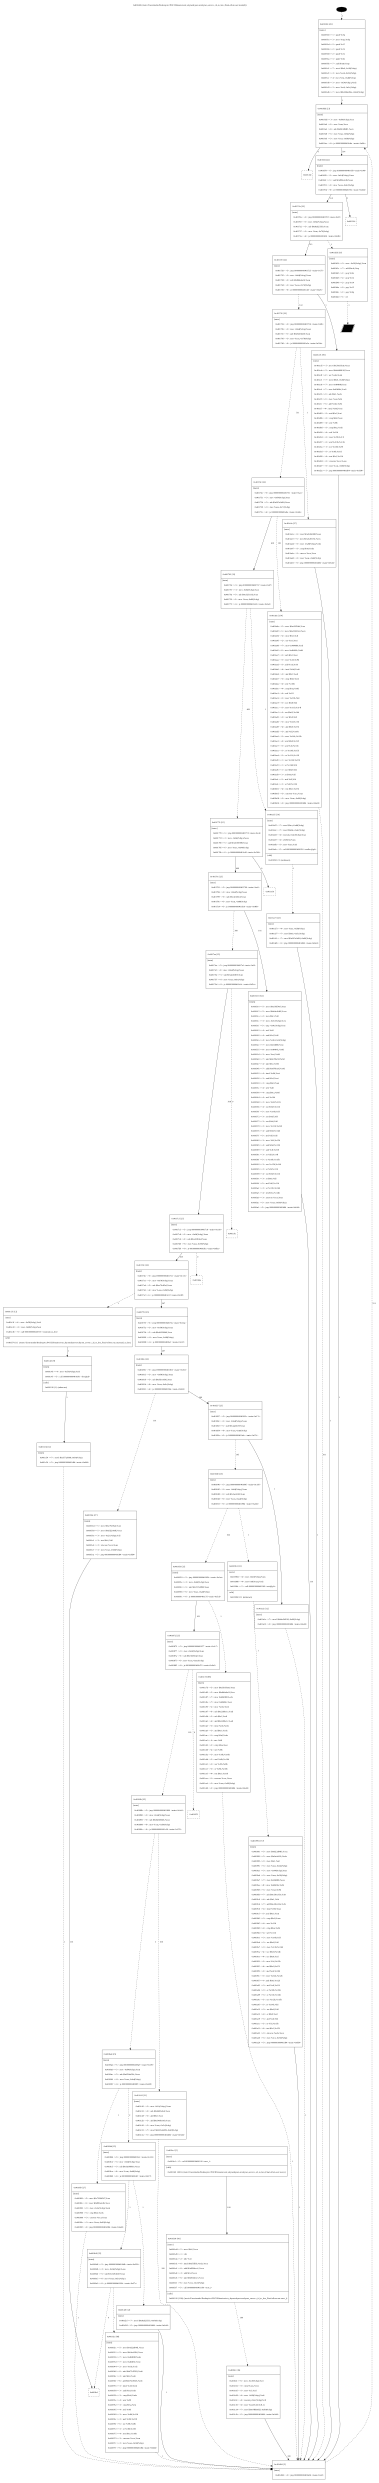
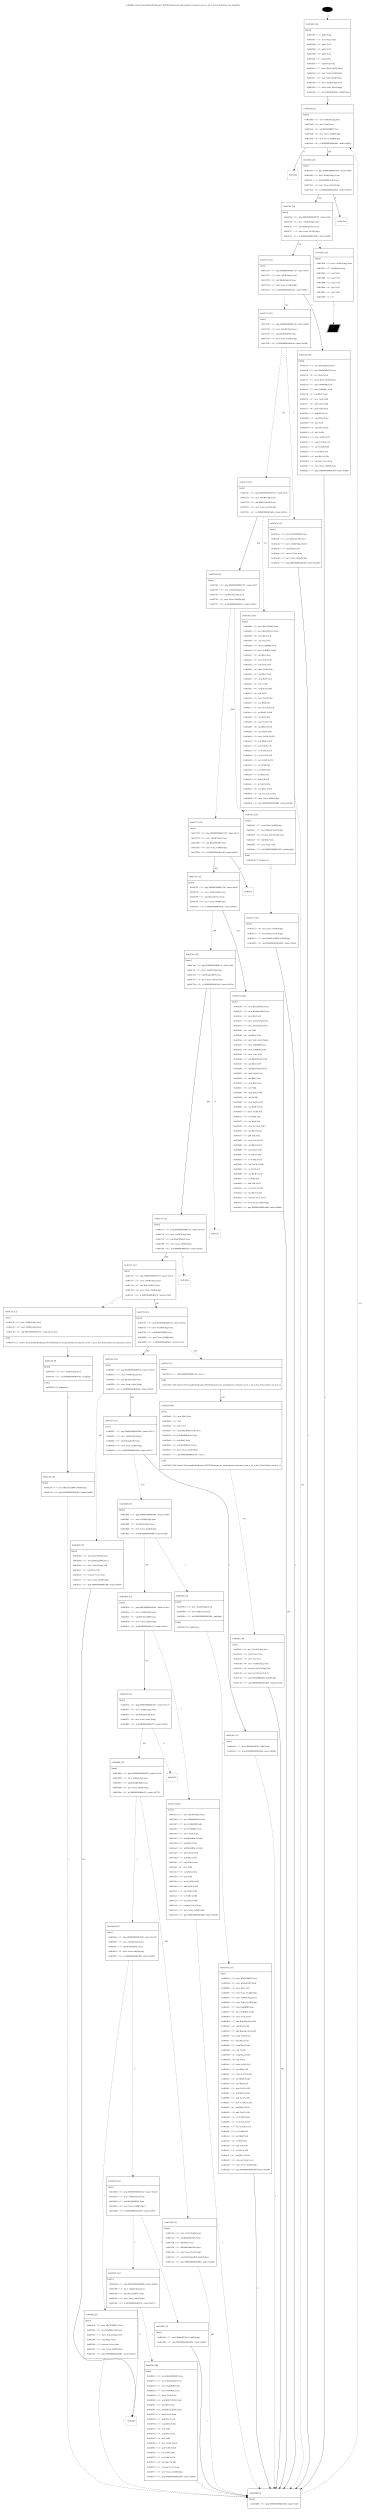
none -> (193, 1352)
